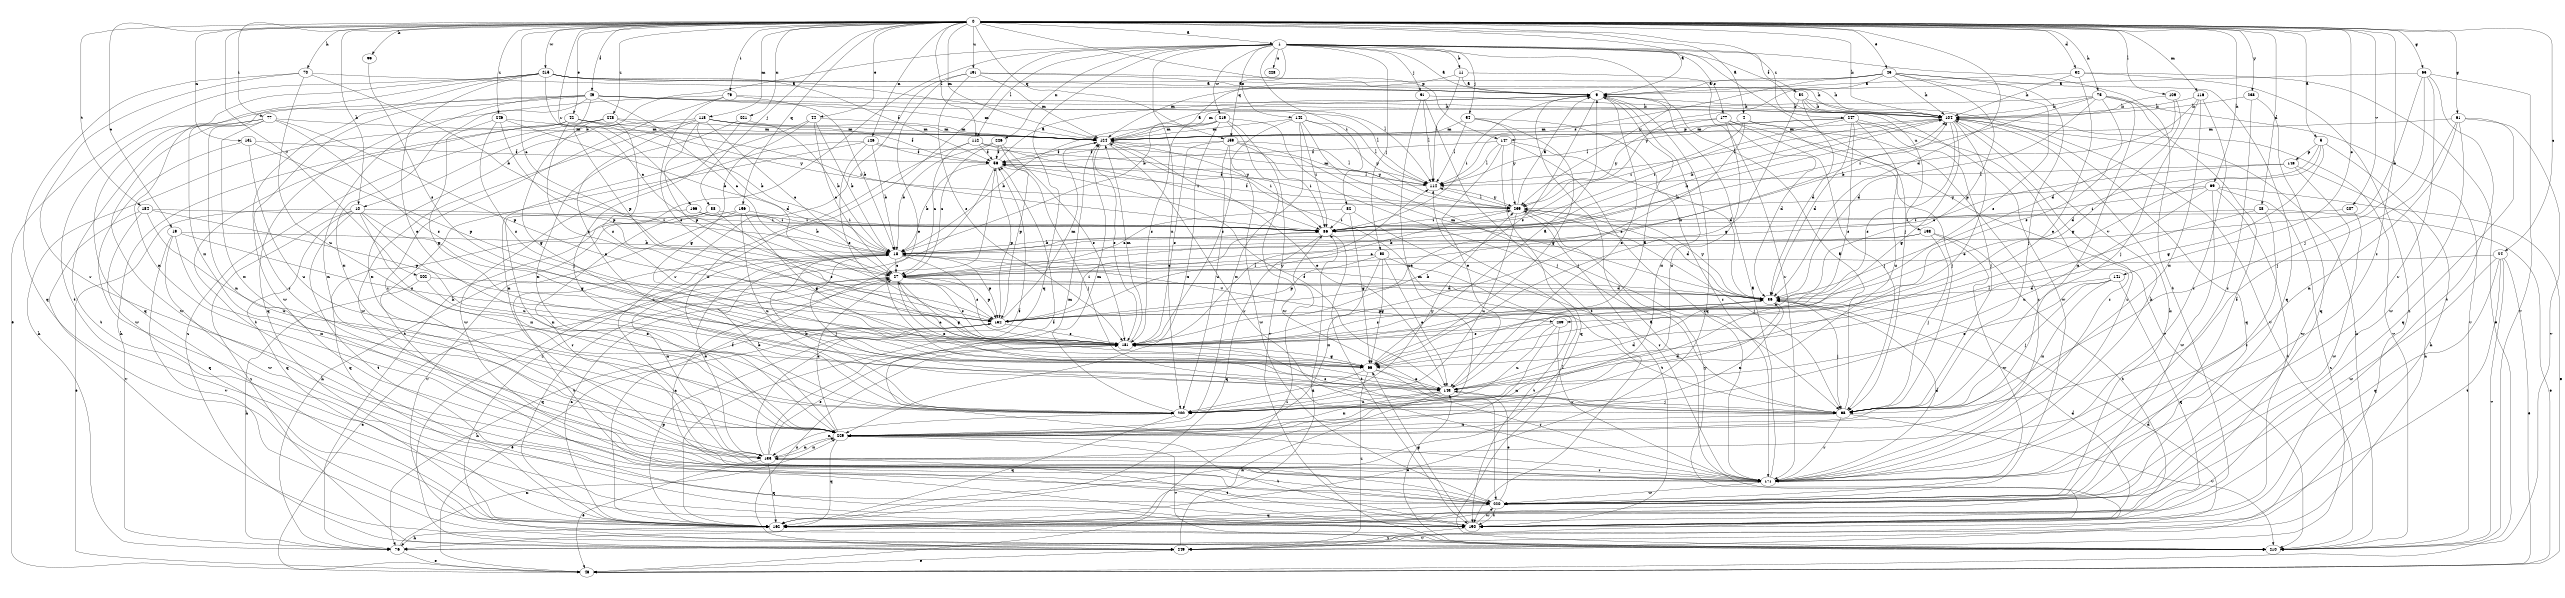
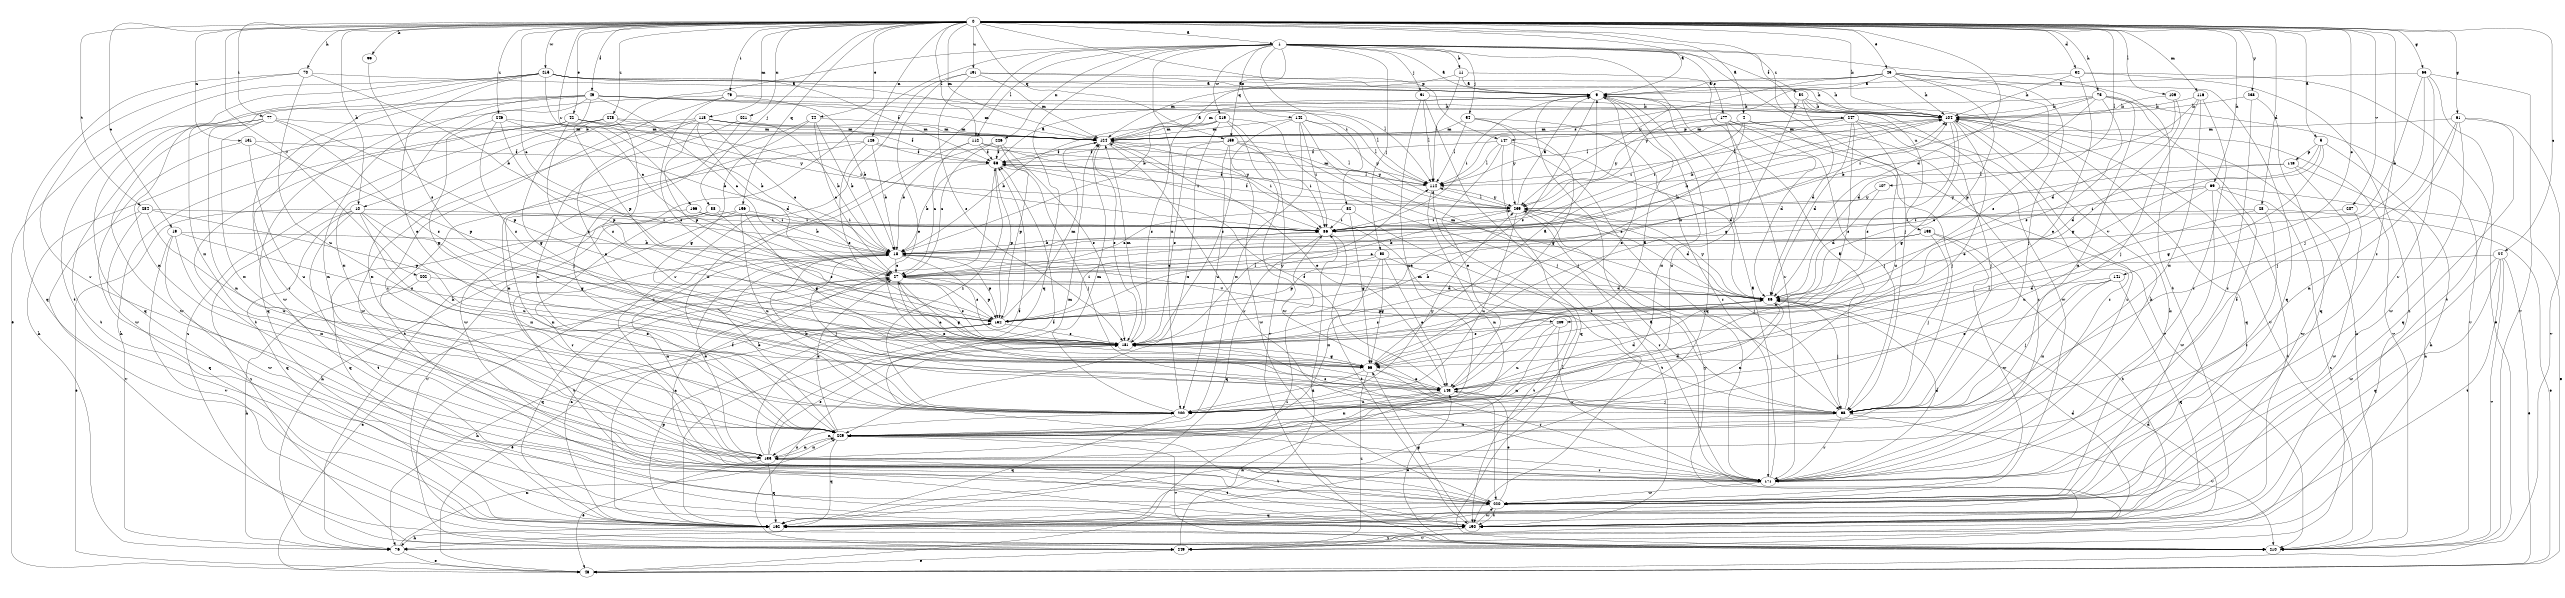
(1272, 73) -> none
none -> (1882, 186)
(145, 209) -> (145, 209)
none -> (1154, 439)
(480, 507) -> (905, 382)
